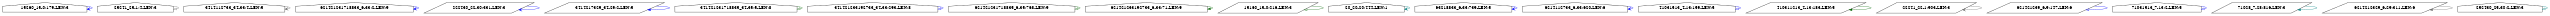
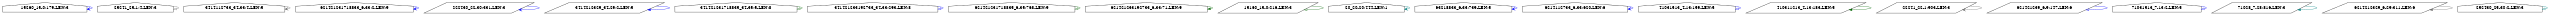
(604, 8) -> (604, 8)
